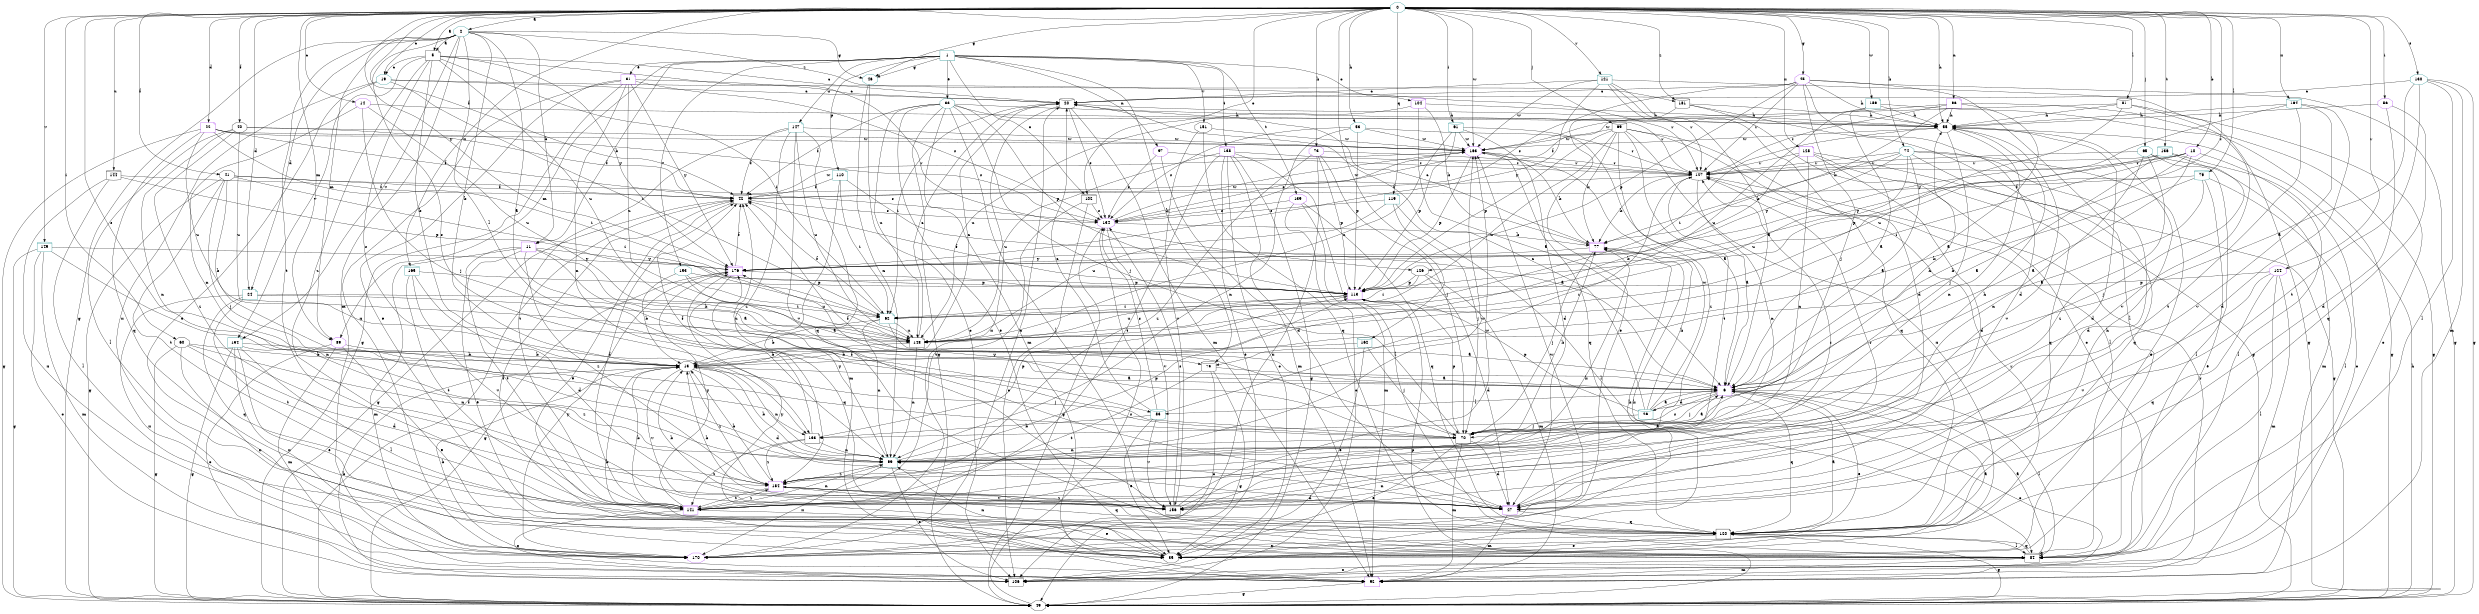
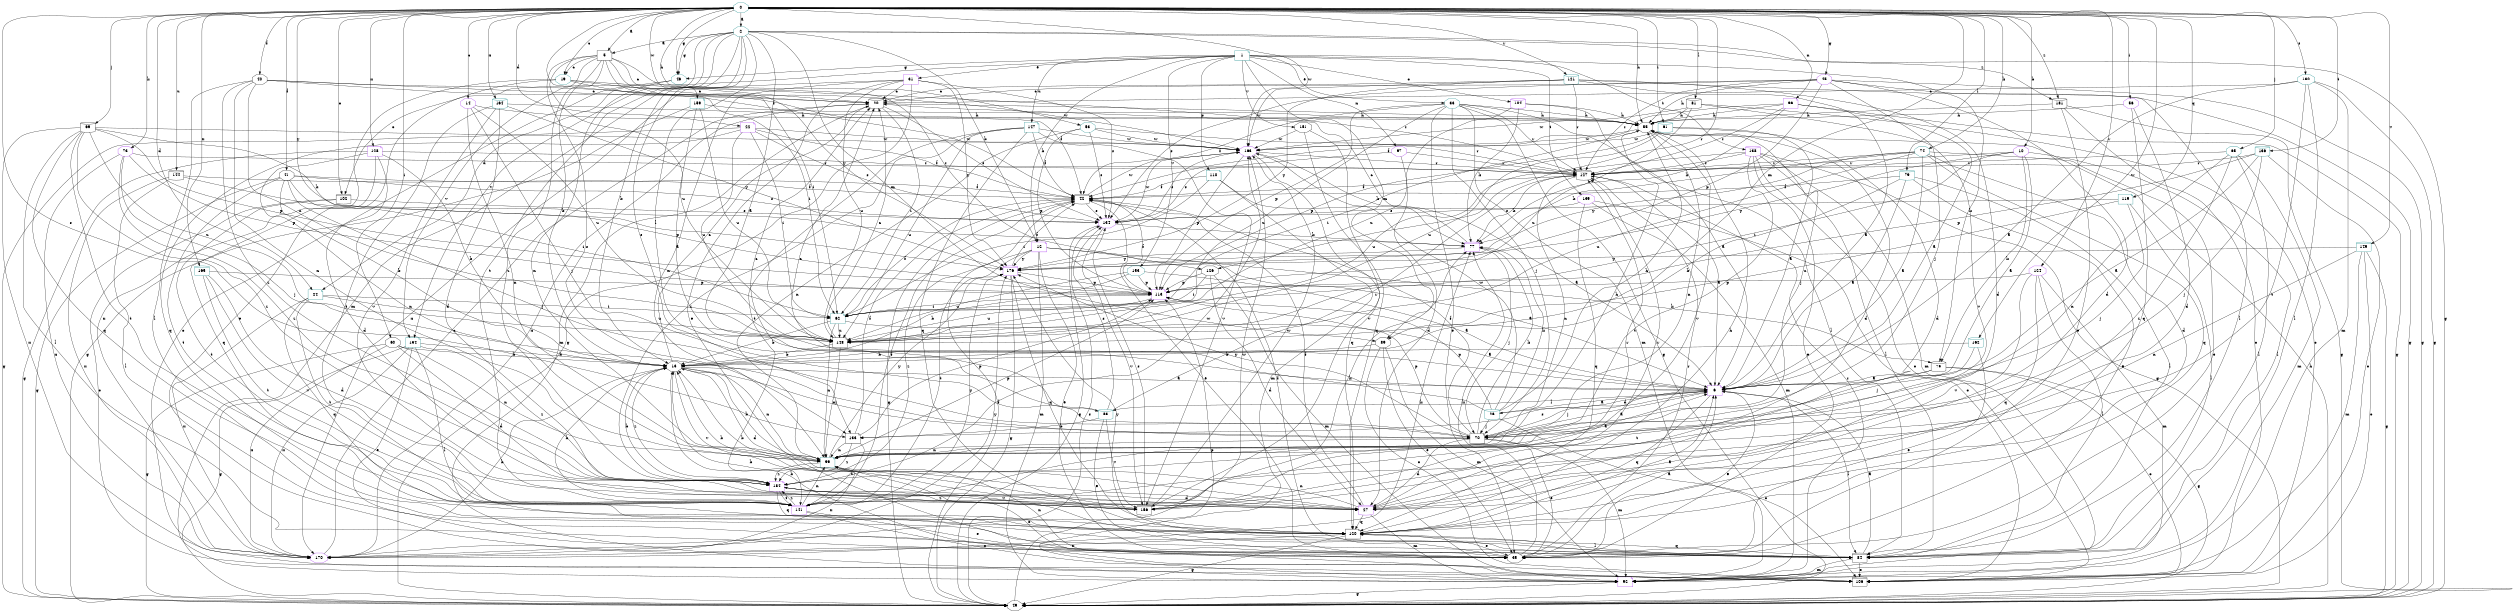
none -> (537, 92)
(529, 247) -> (1039, 247)
(339, 343) -> (1383, 343)
